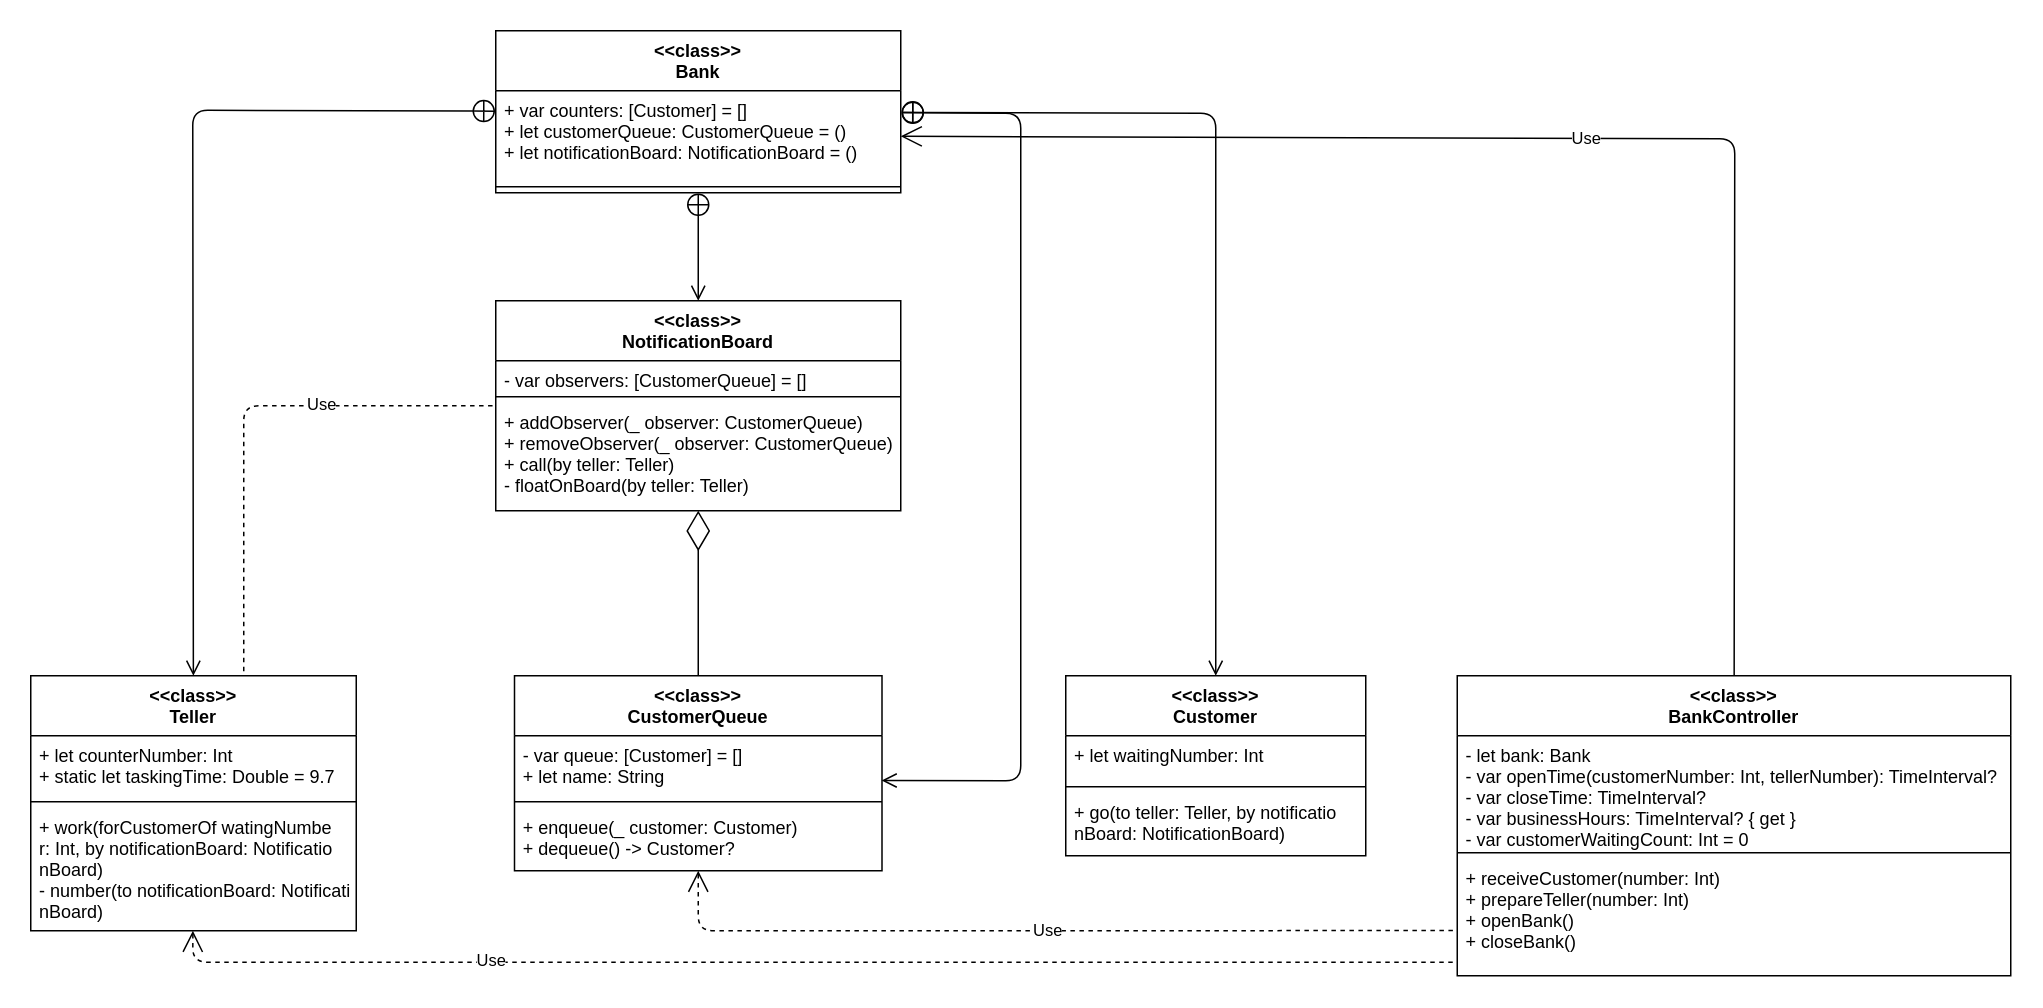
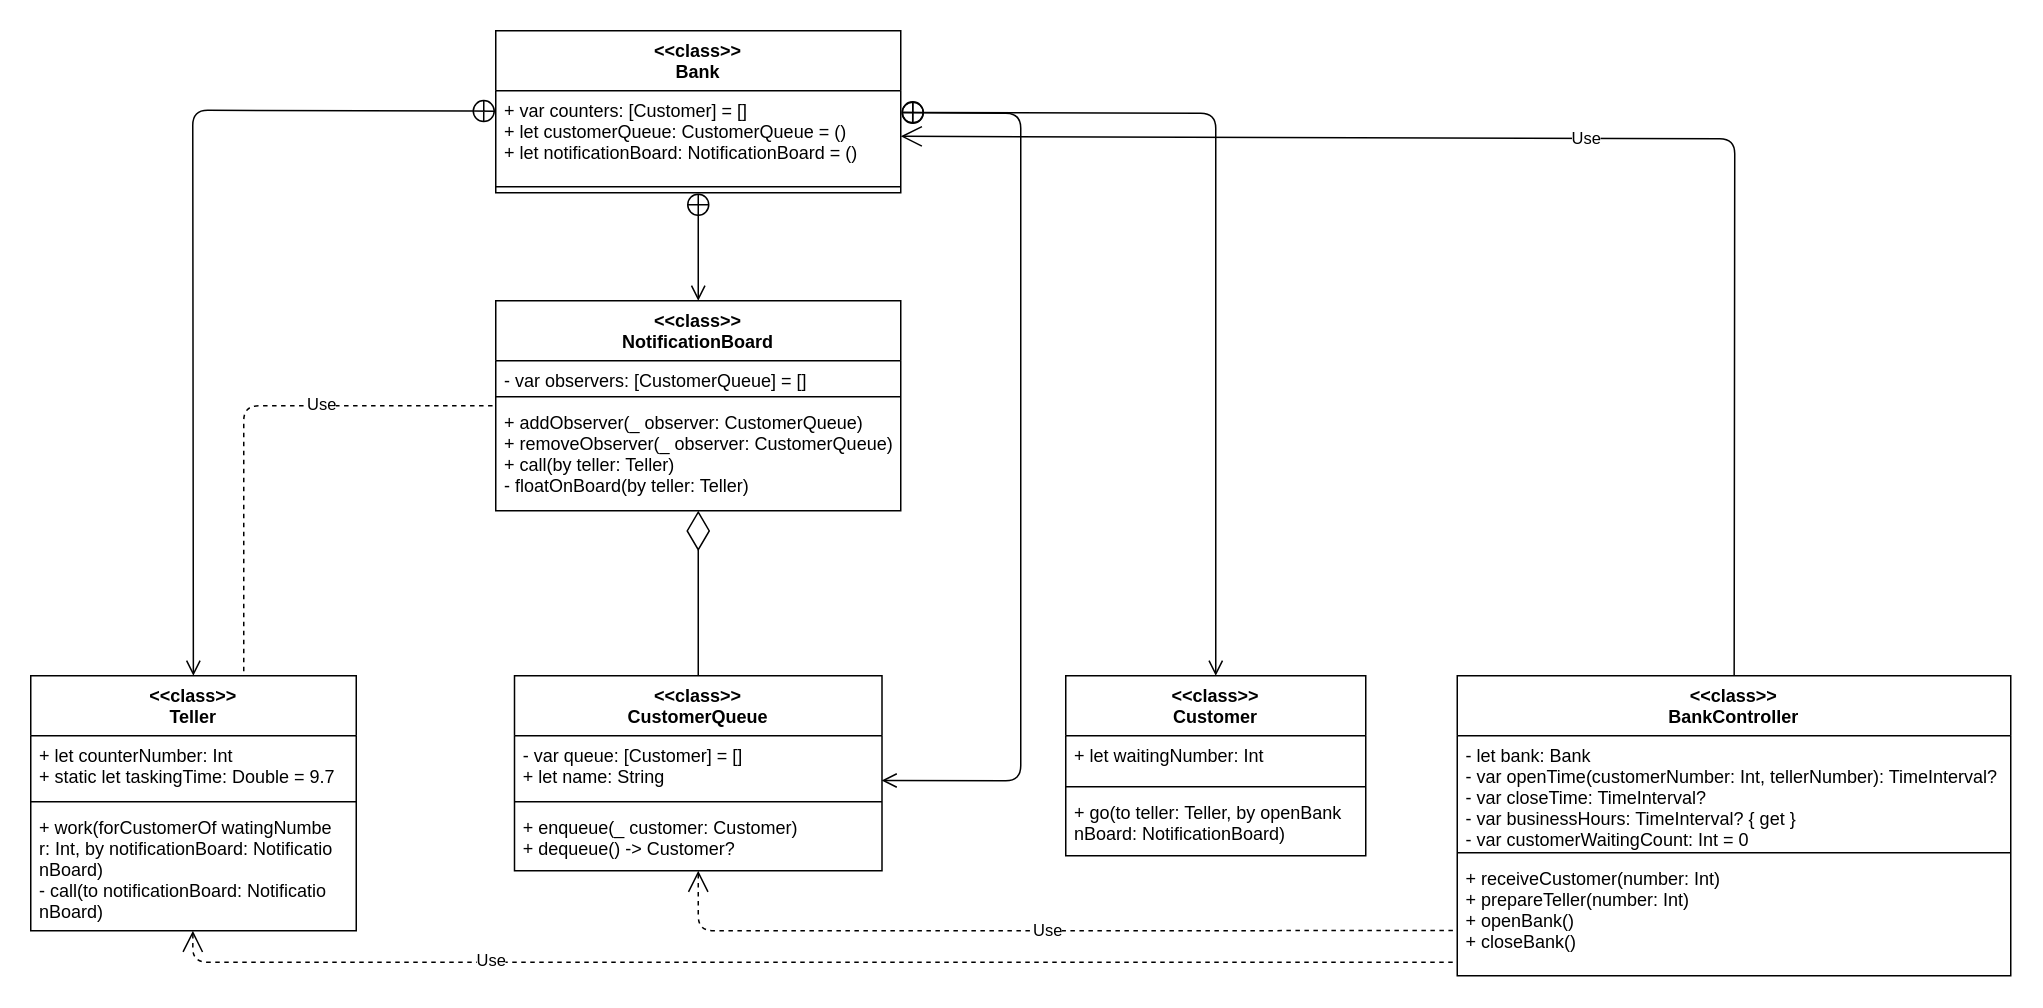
(1233, 813) -> (1225, 813)
(193, 828) -> (193, 828)
